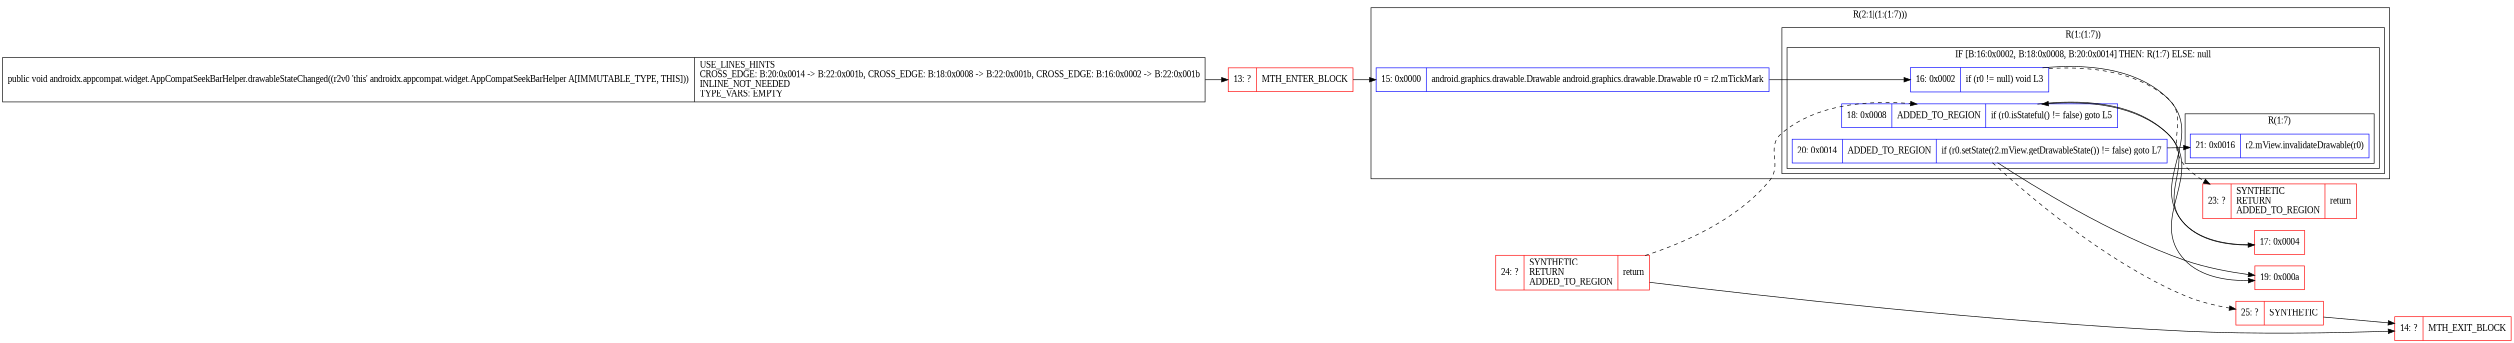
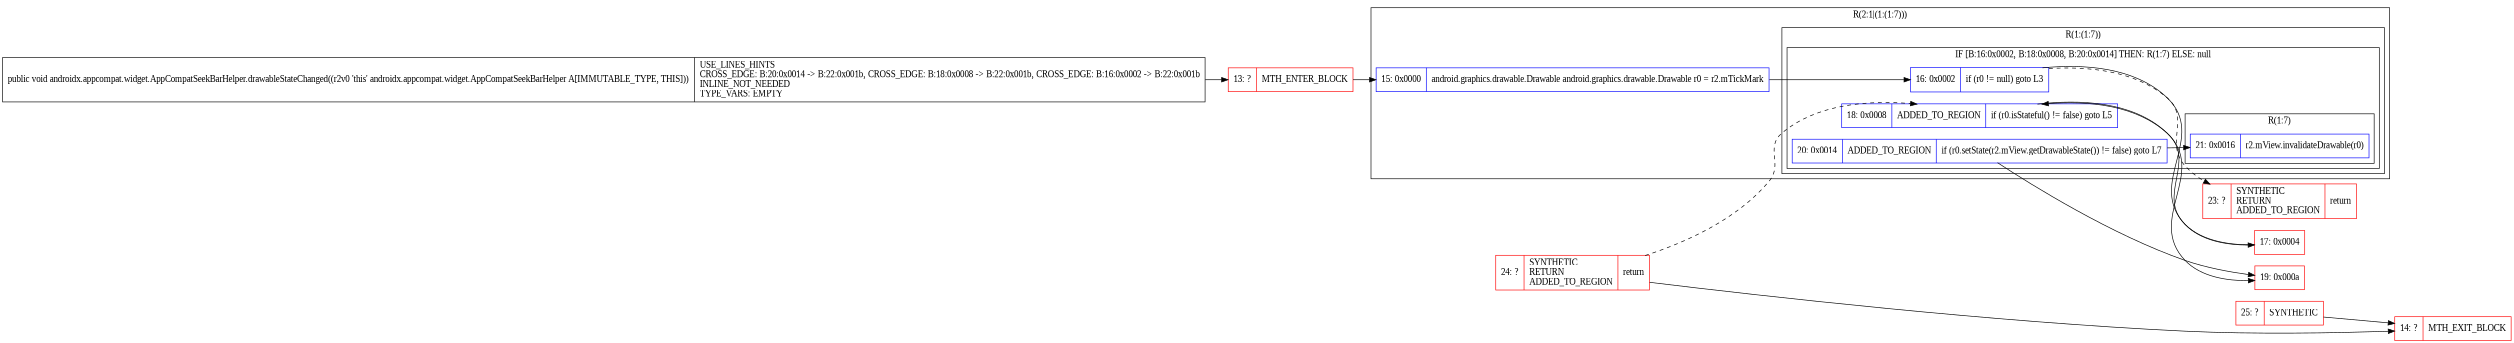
(2005, 79) -> (2005, 79)
(2103, 250) -> none
